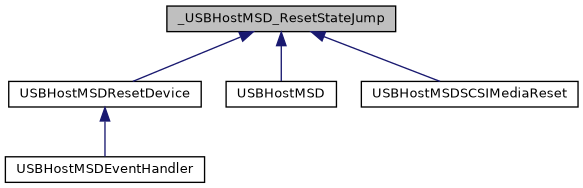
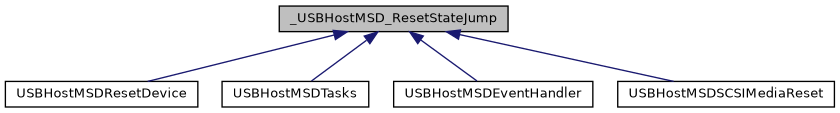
(281, 94) -> (295, 94)
(105, 139) -> (449, 60)
